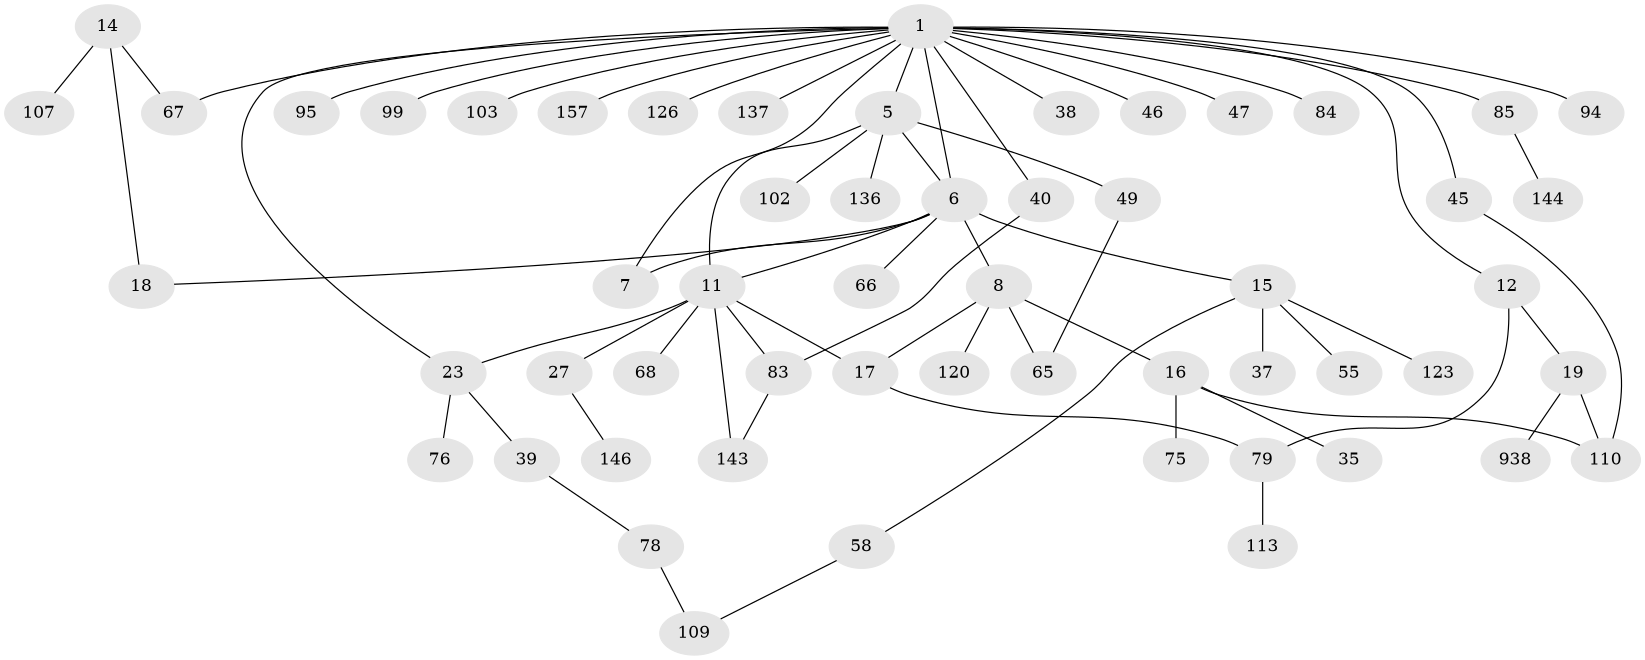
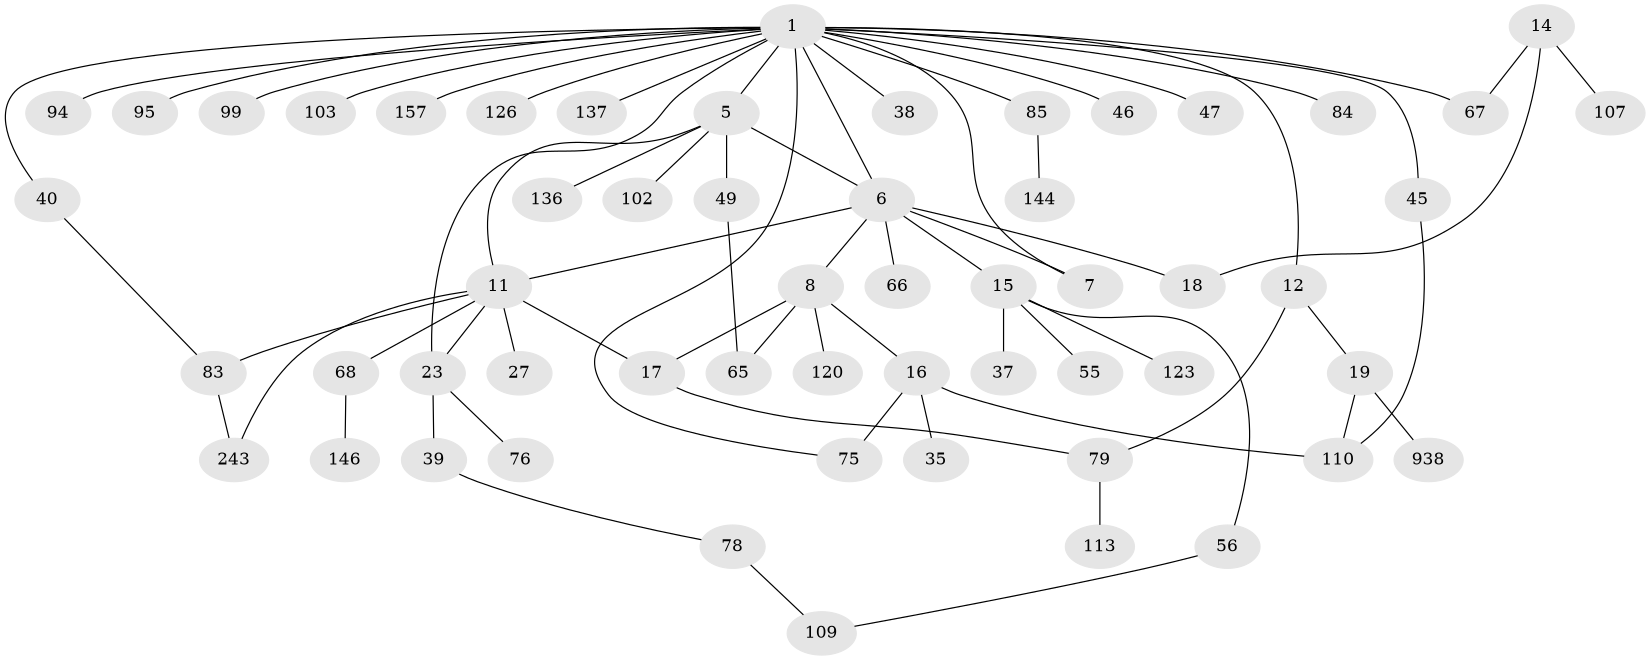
none -> (647, 311)
(588, 417) -> (345, 417)
(733, 460) -> (234, 460)
(862, 547) -> (1228, 547)
